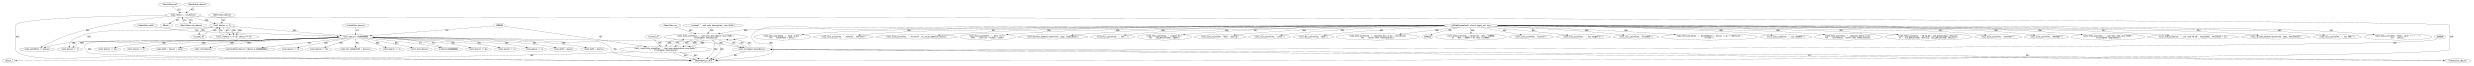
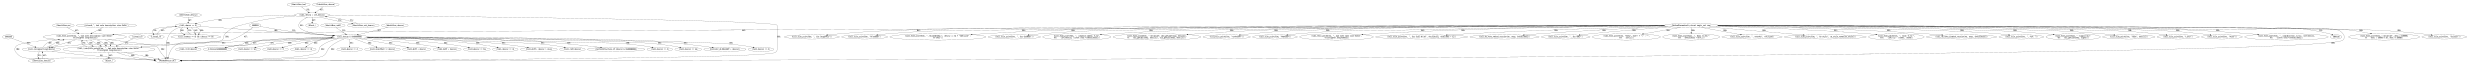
(104, 26) -> (306, 31)
(138, 30) -> (167, 39)
